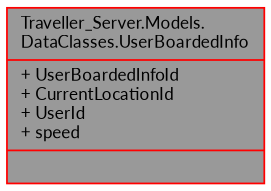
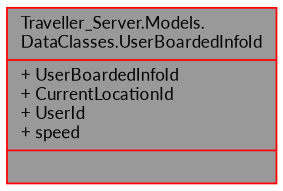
(136, 43) -> (142, 43)
